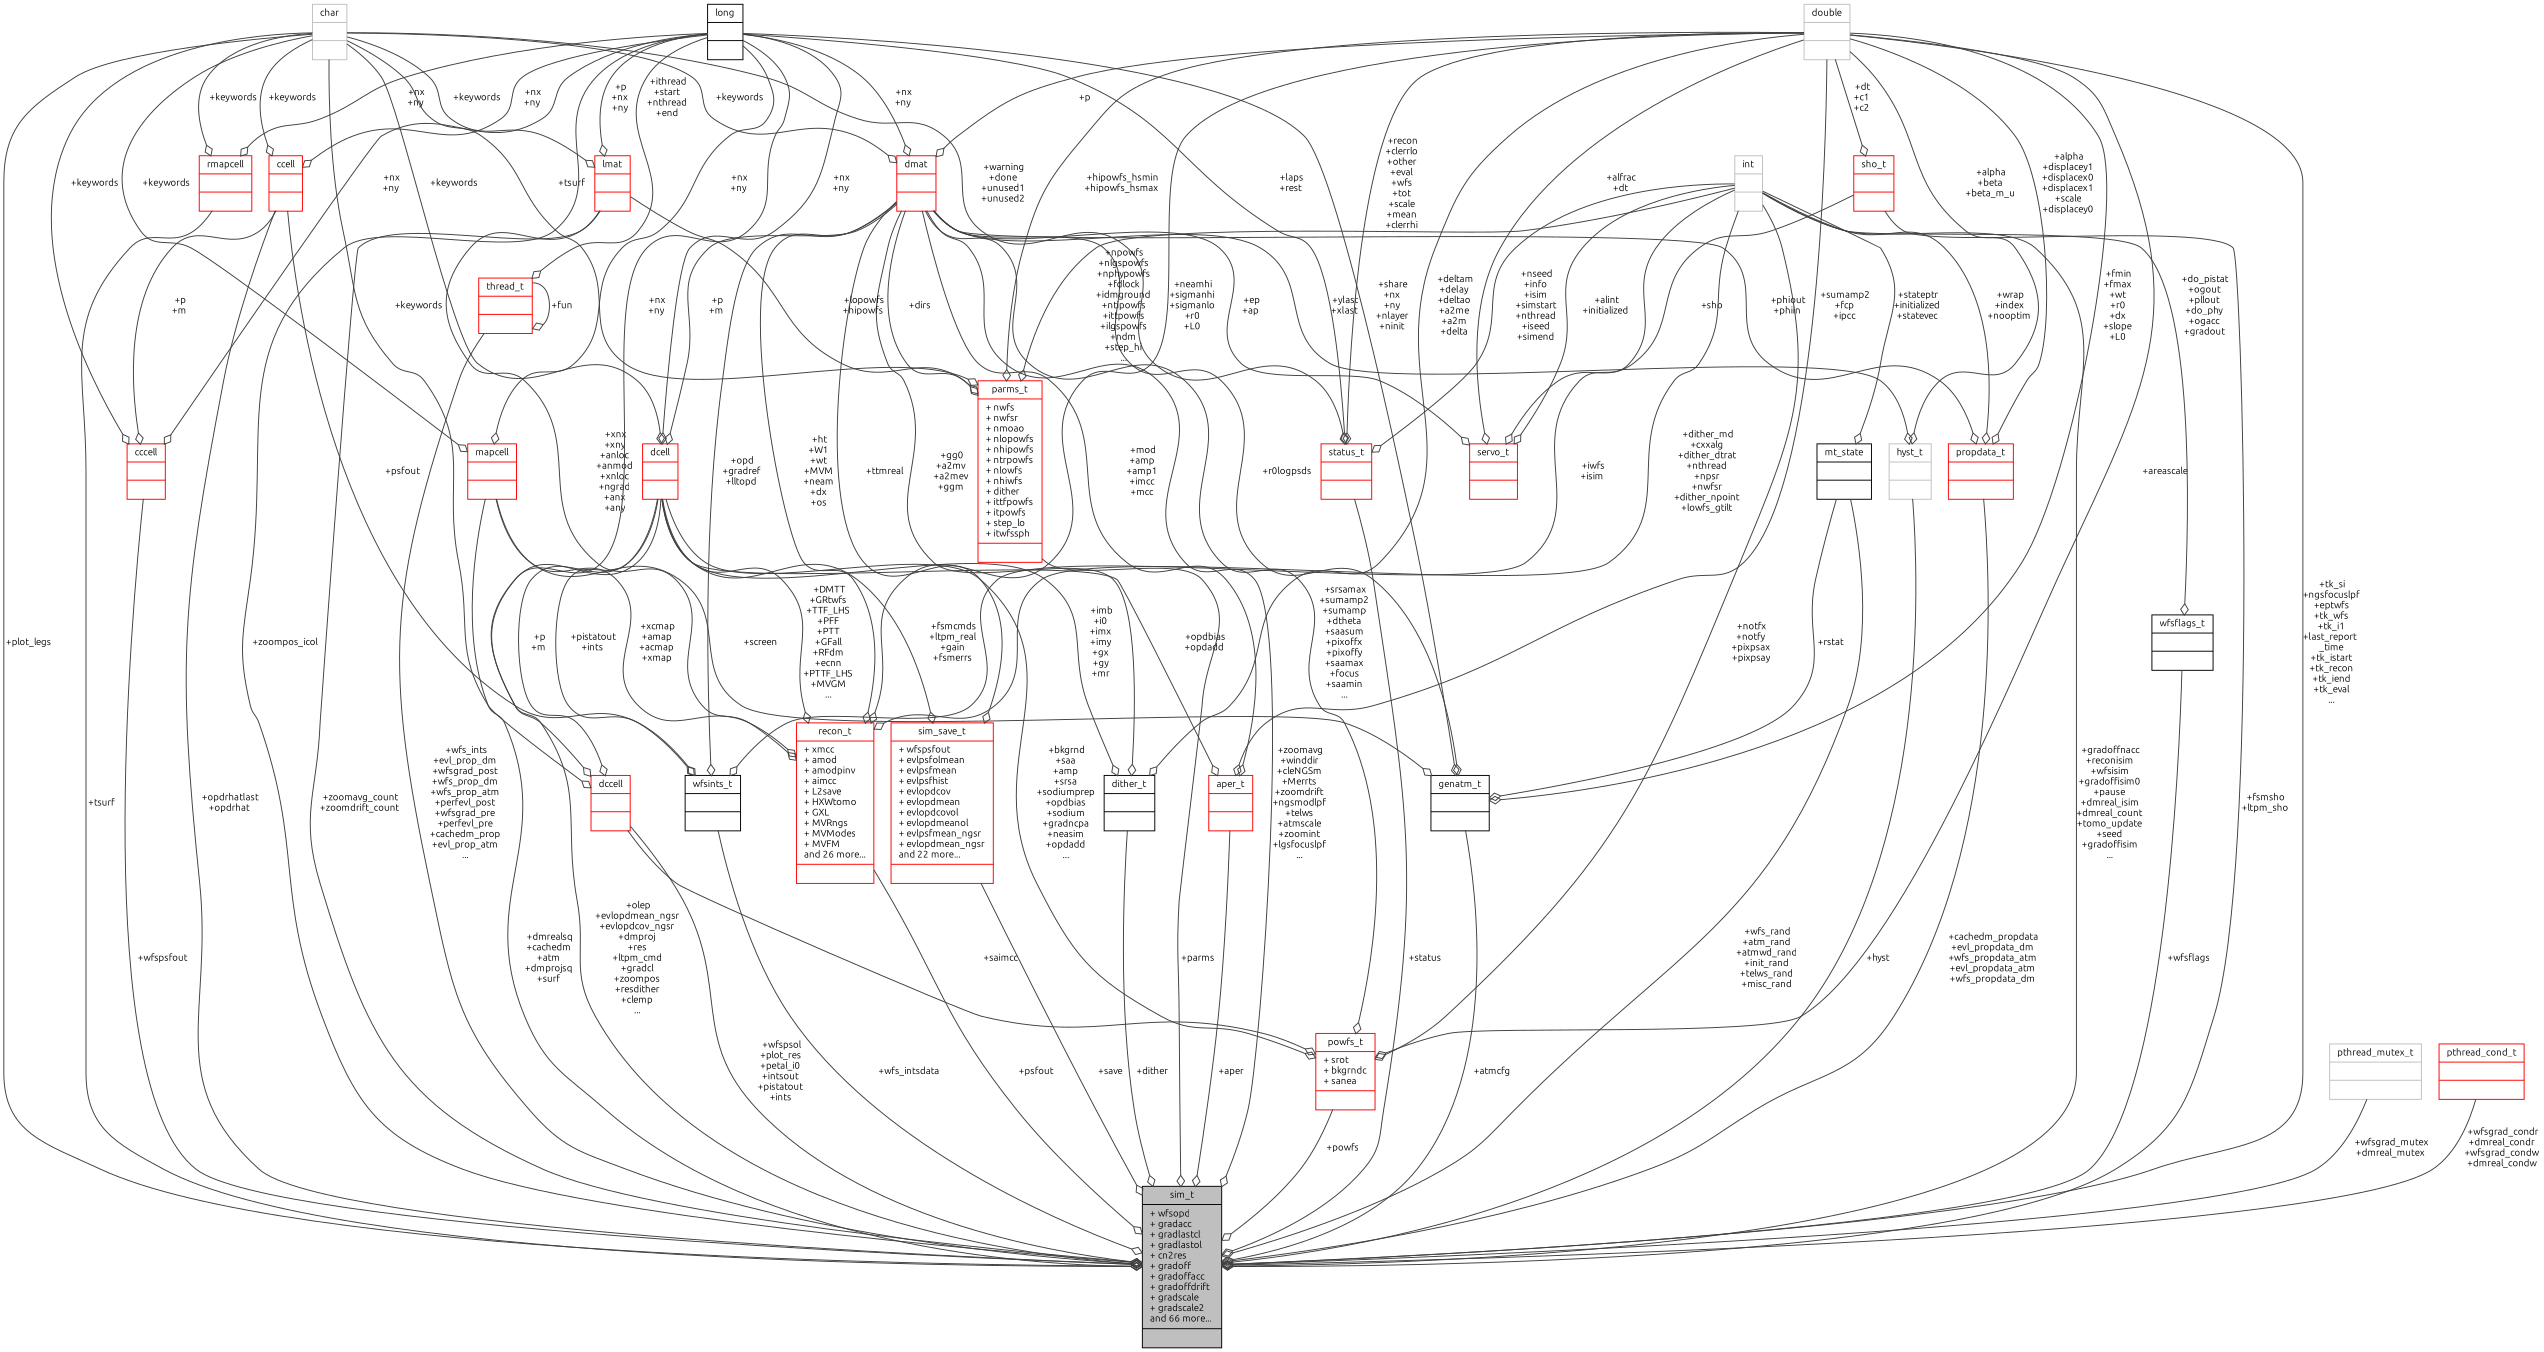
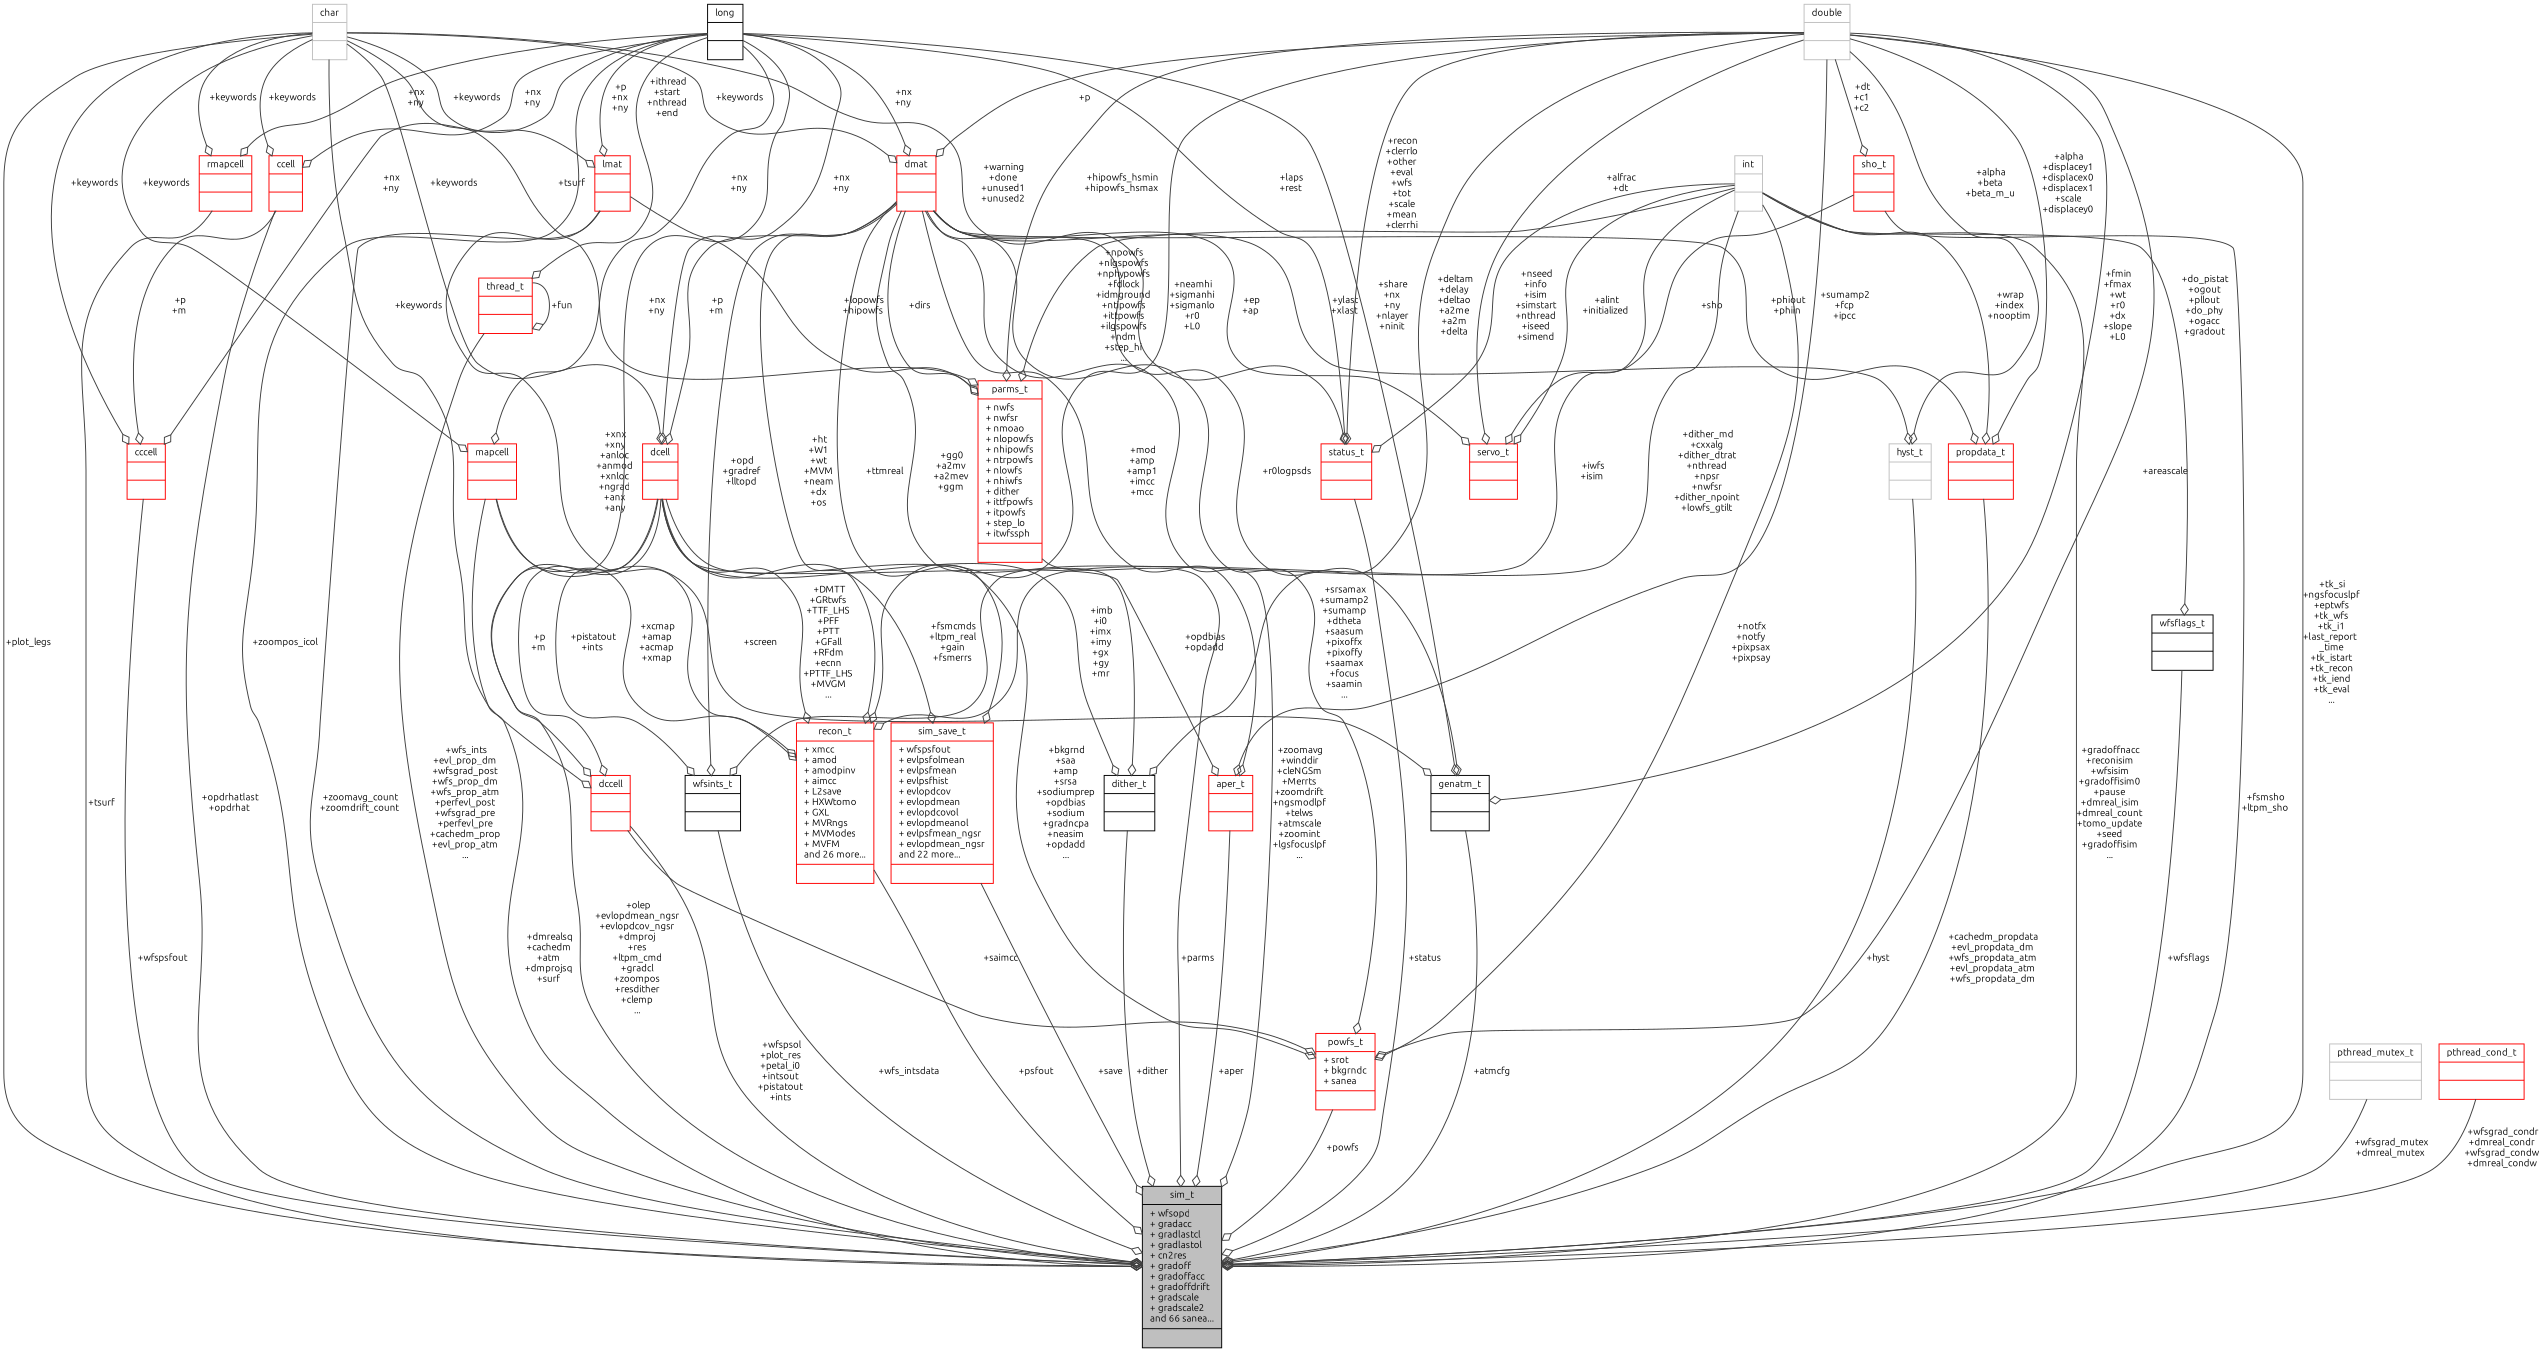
(1844, 472) -> none
(393, 571) -> none
(1181, 1319) -> (1182, 1319)
